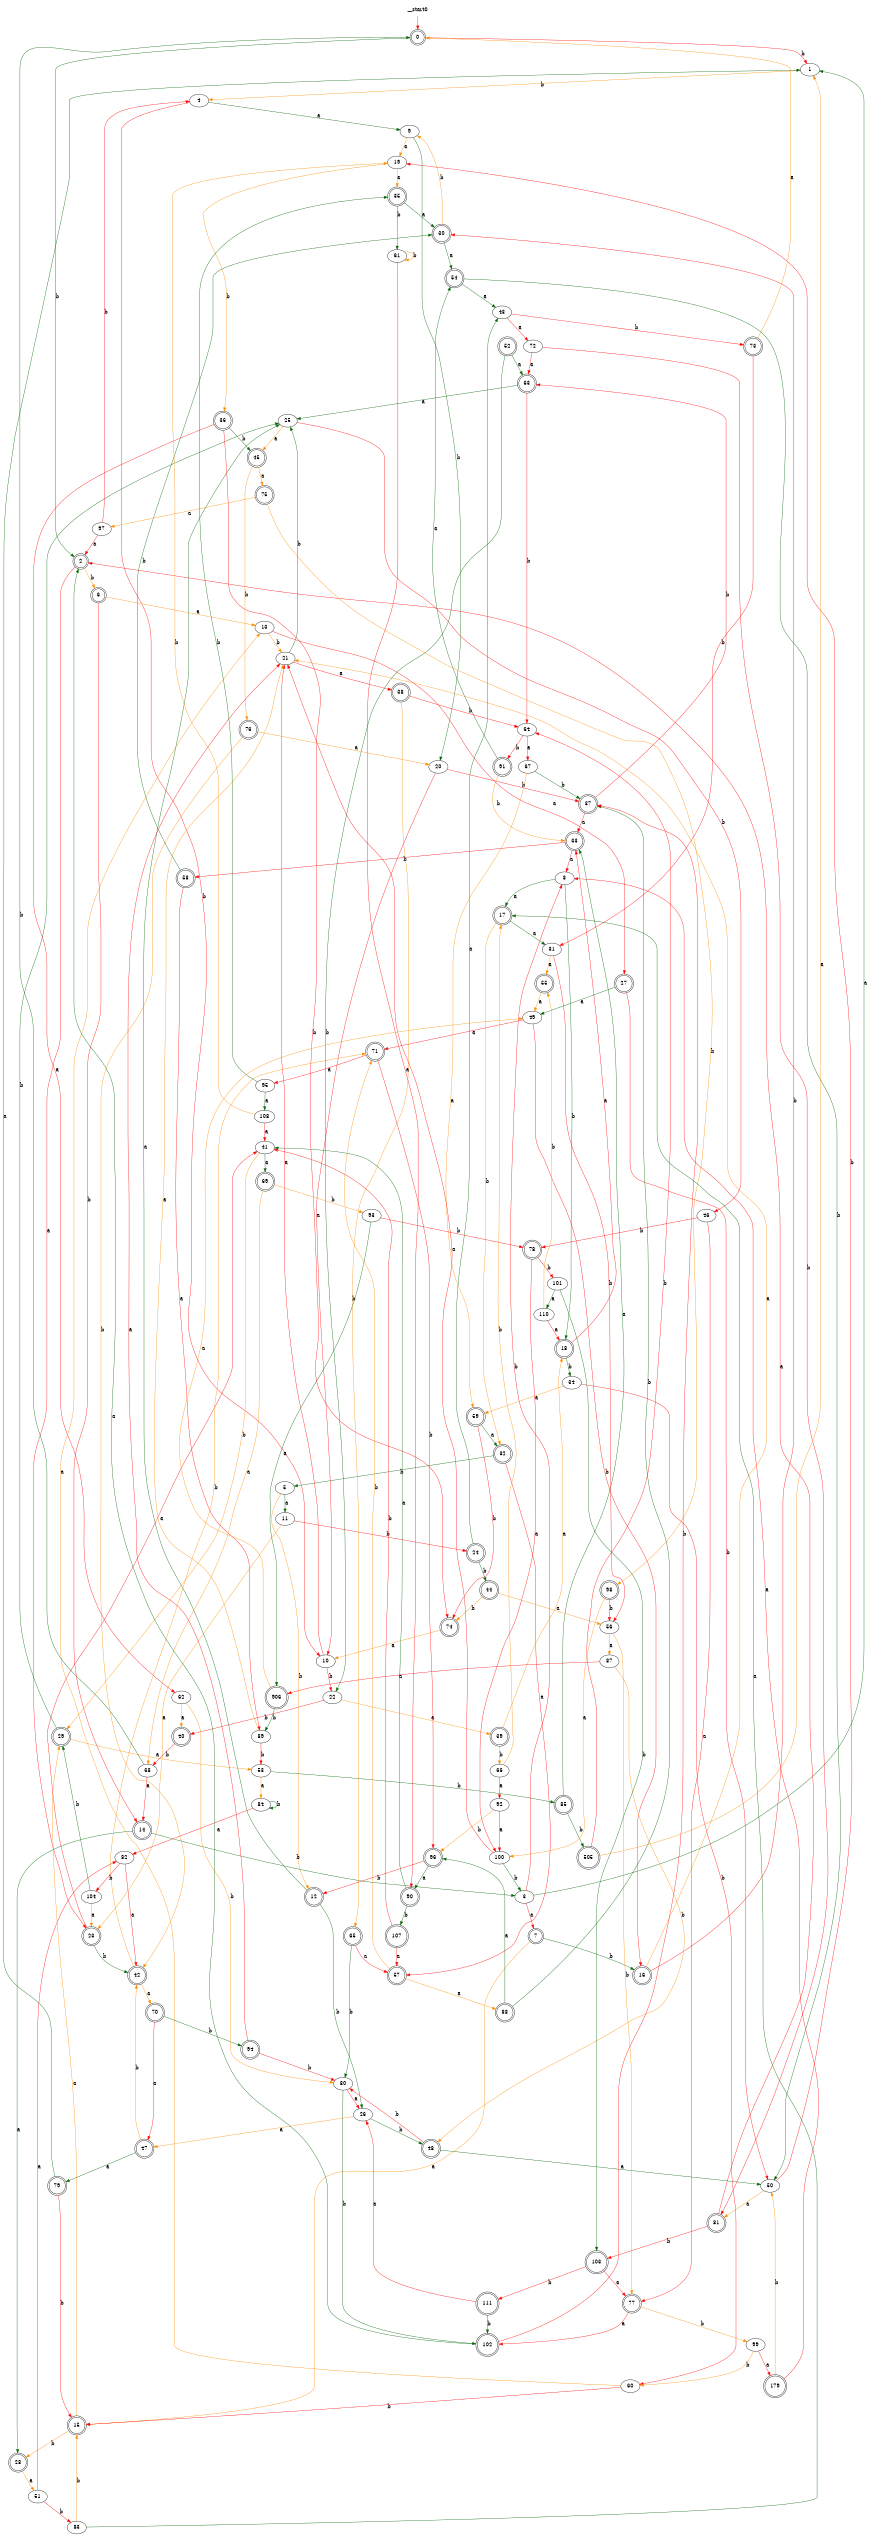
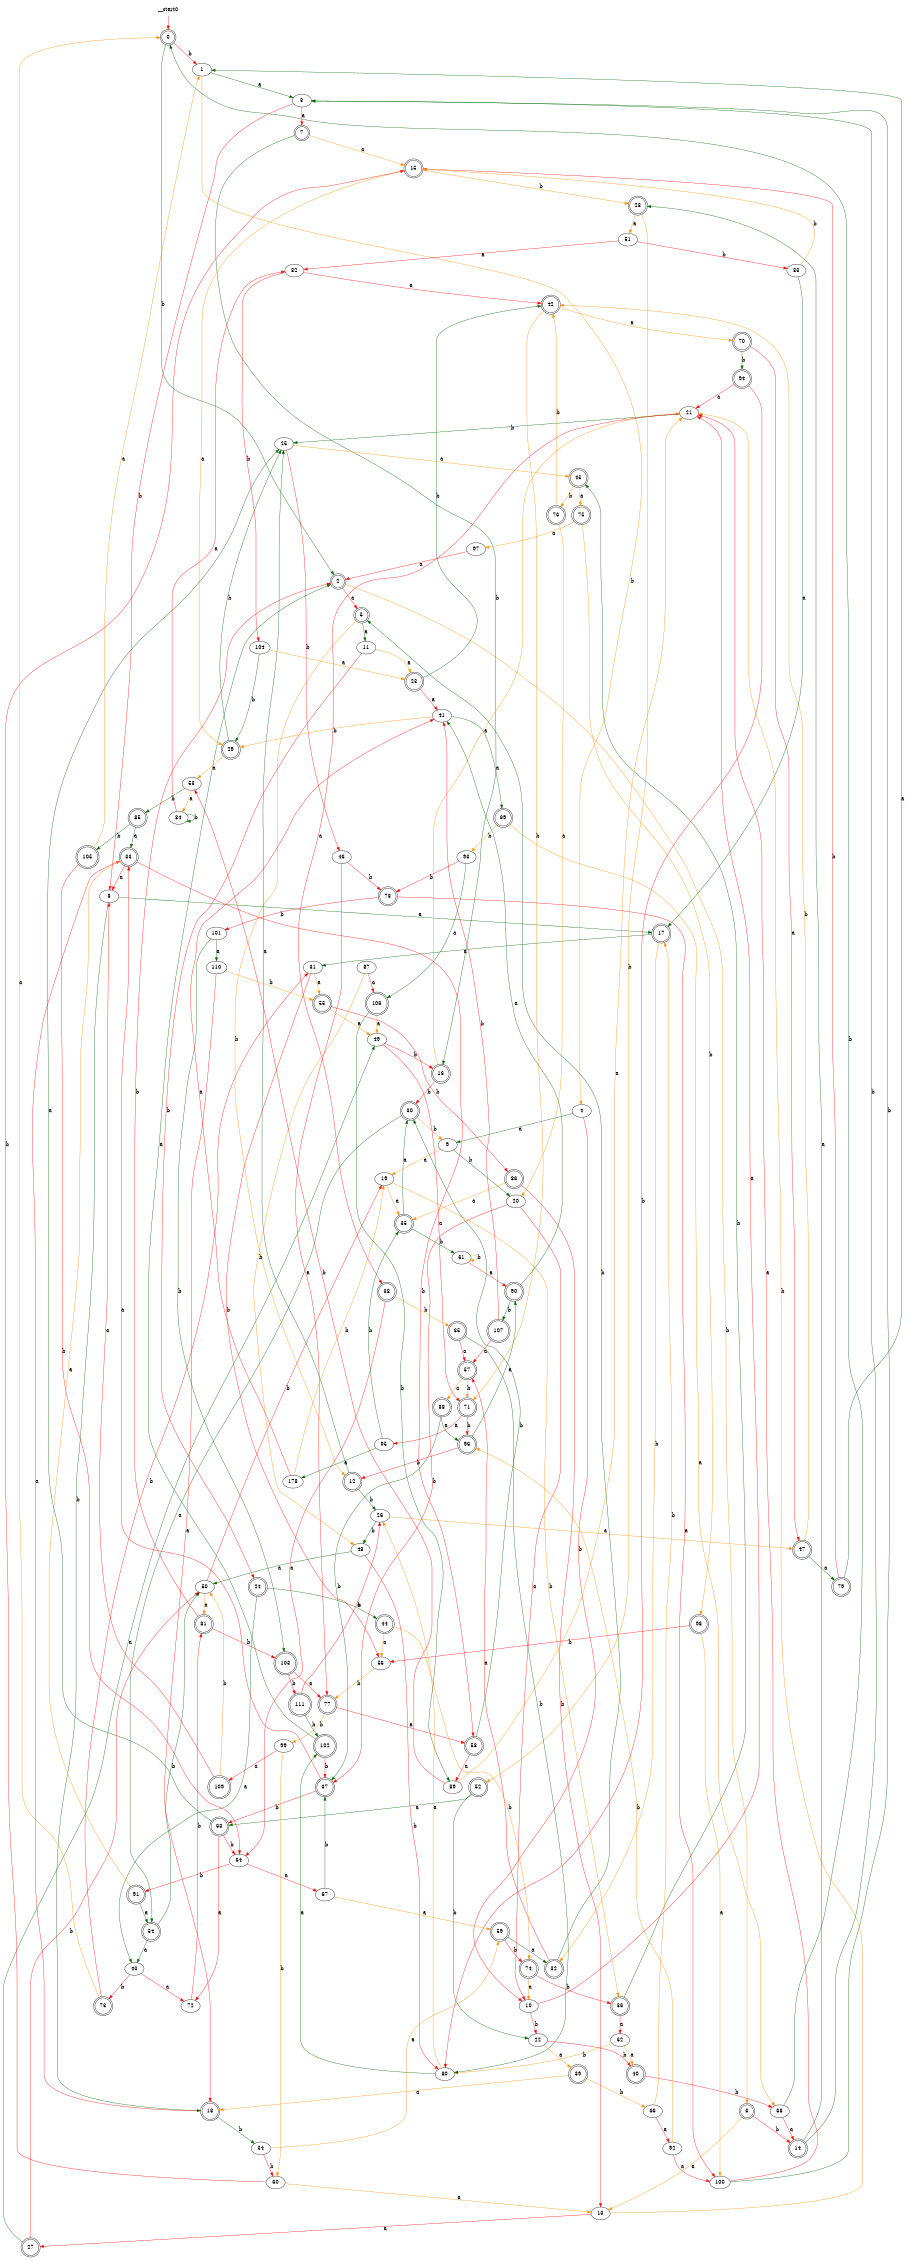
(105, 280) -> none
(531, 362) -> (218, 1919)
(471, 711) -> (292, 1568)
(498, 804) -> (71, 1370)
none -> (628, 1023)
(313, 1033) -> (574, 1992)
(864, 1072) -> (250, 85)
(265, 1117) -> (293, 1482)
none -> (514, 1179)
(47, 1248) -> (349, 597)
(782, 1367) -> (138, 1092)
(285, 1488) -> (362, 615)
(609, 1642) -> none
(277, 1697) -> (377, 1004)
(588, 1858) -> (87, 857)
(352, 2098) -> (433, 1794)
(431, 2149) -> (361, 1550)
(345, 2204) -> (302, 1913)
(570, 2339) -> (399, 1725)
(775, 2386) -> (219, 1787)
